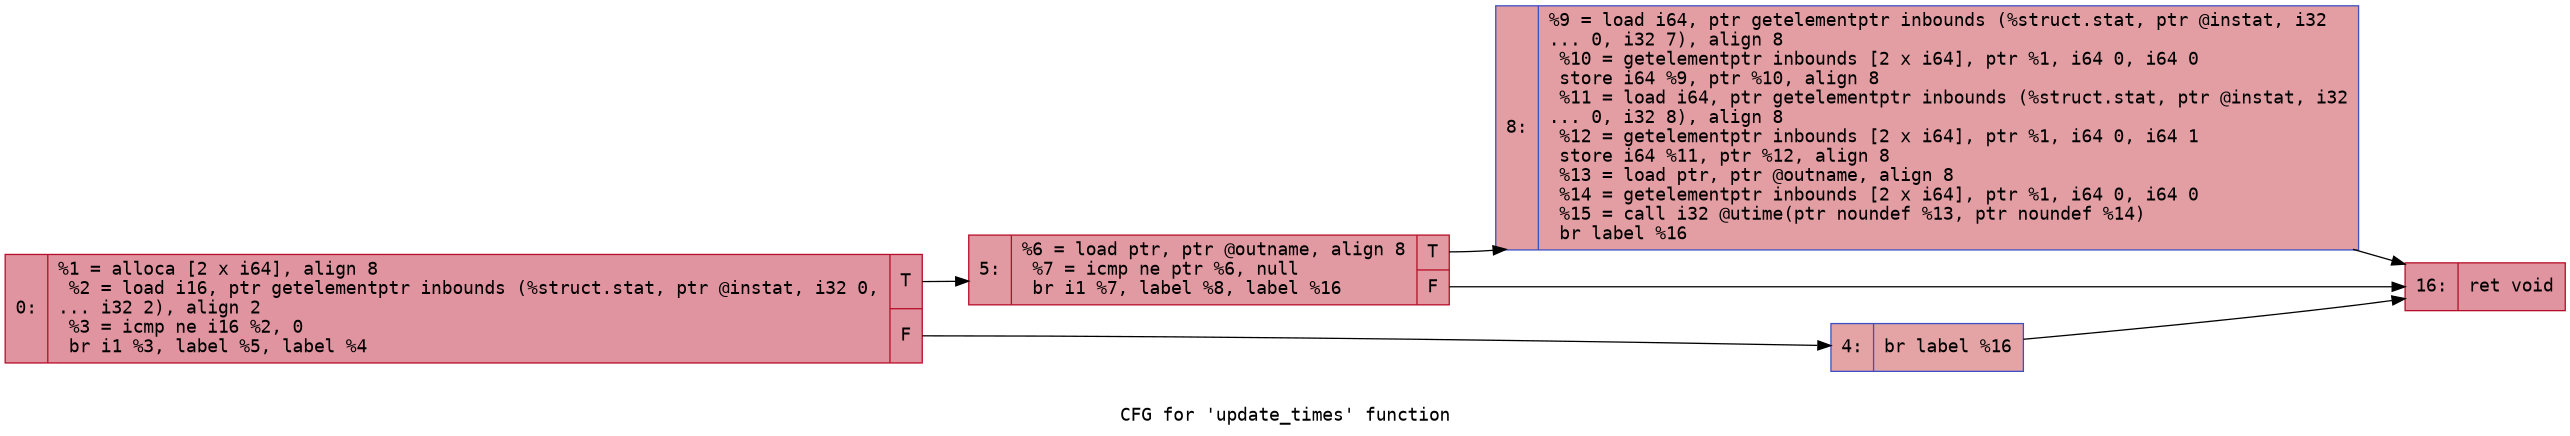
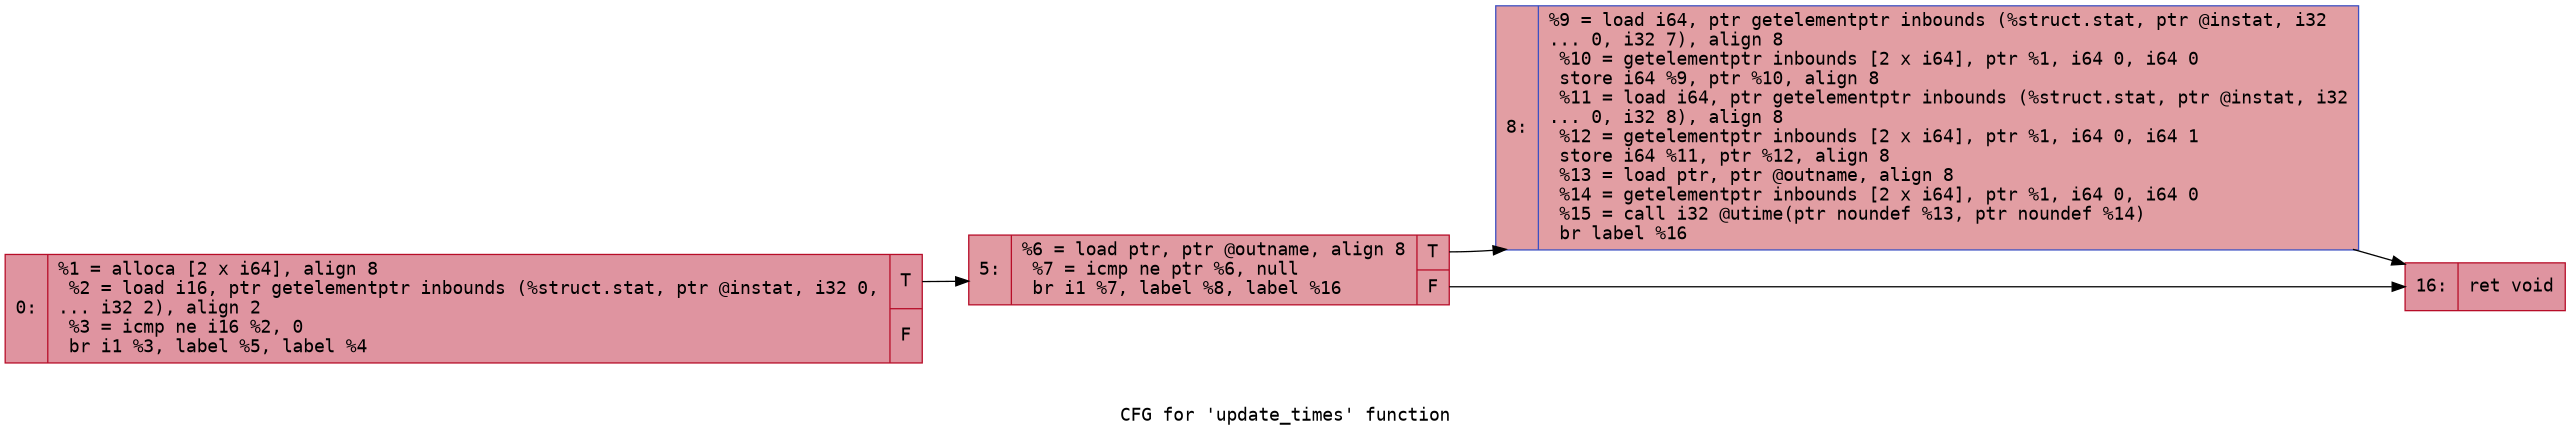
(1927, 347) -> none
